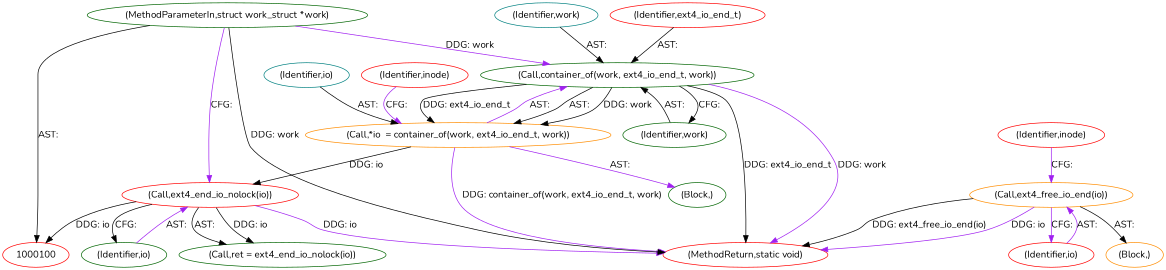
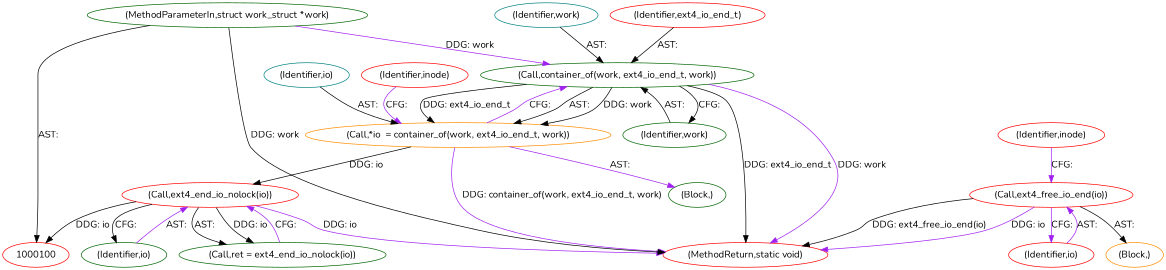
(211, 101) -> (270, 223)
(541, 105) -> (541, 105)
(1051, 195) -> (1051, 195)
